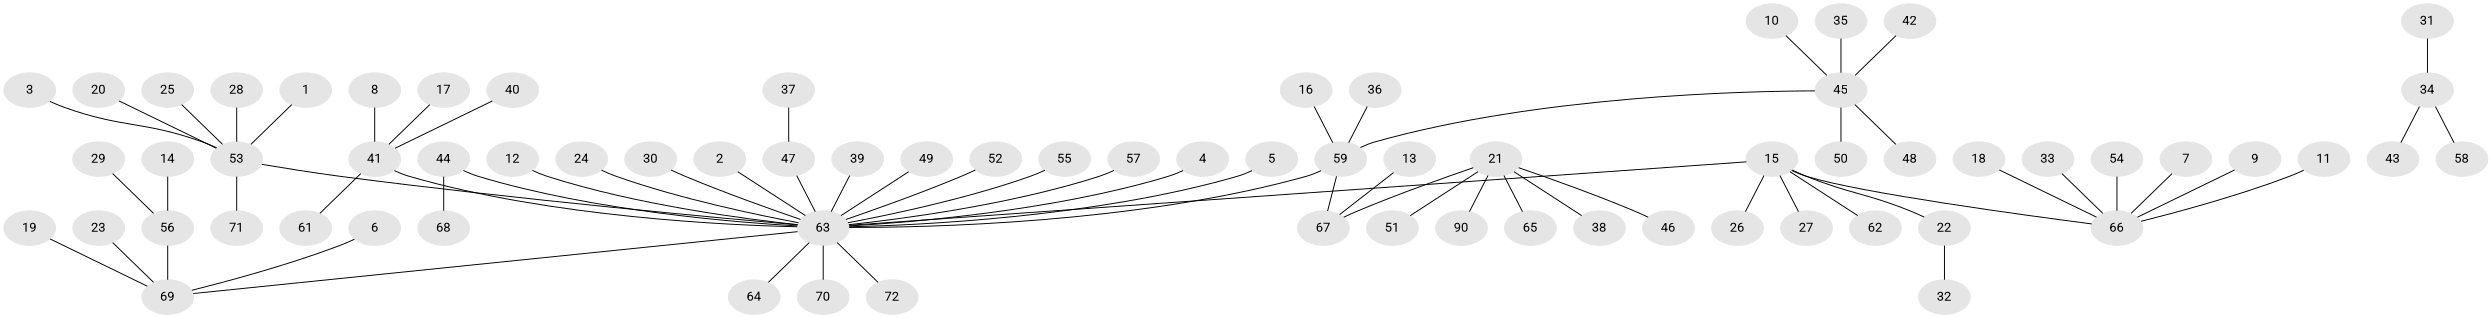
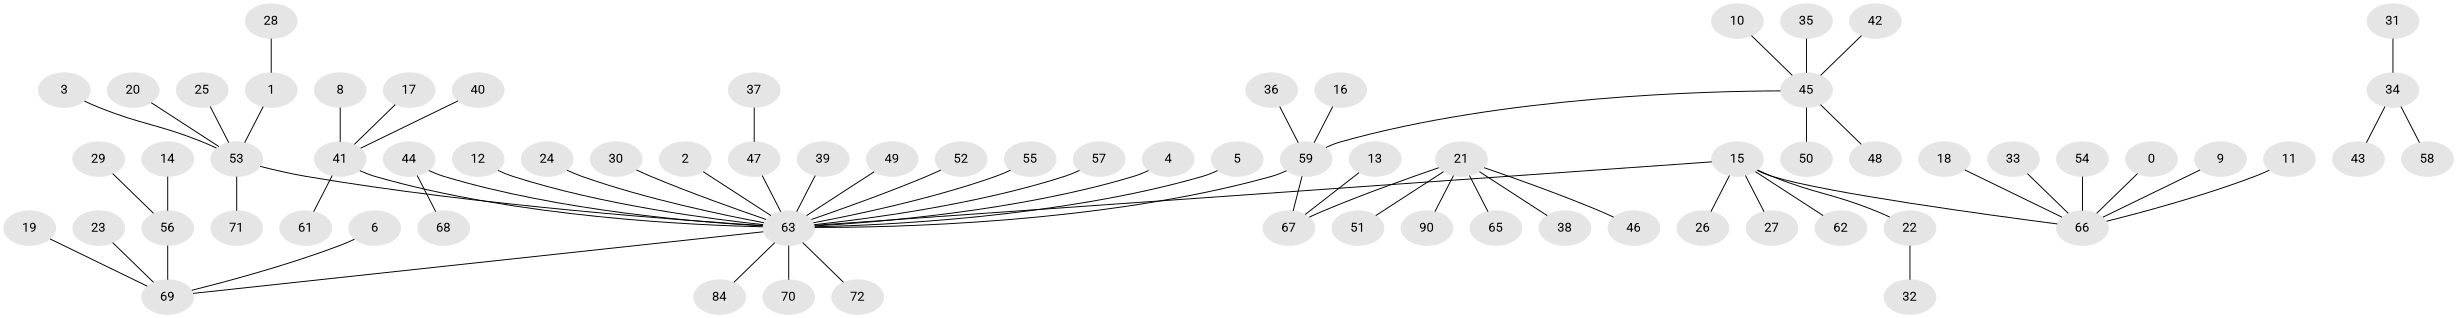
(237, 125) -> (271, 56)
(2186, 159) -> (2151, 159)
(754, 297) -> (720, 297)
